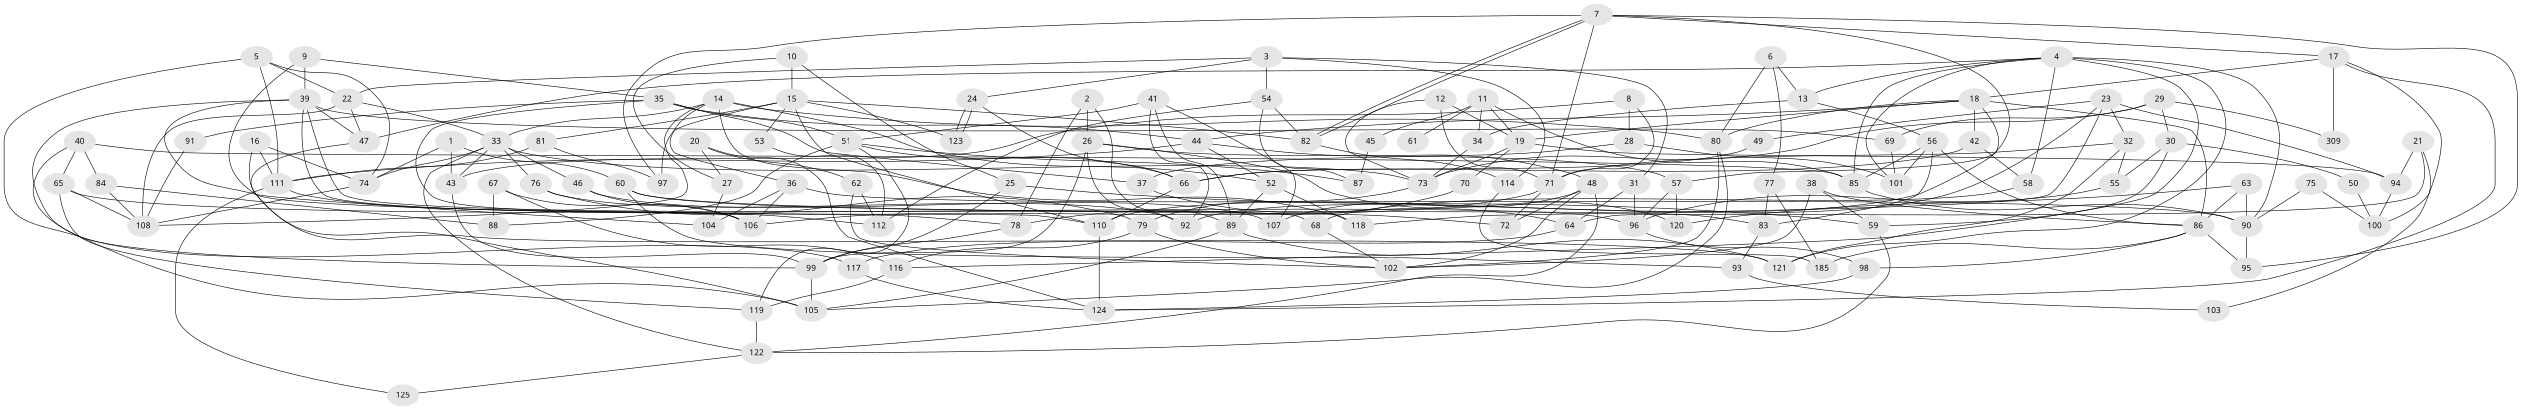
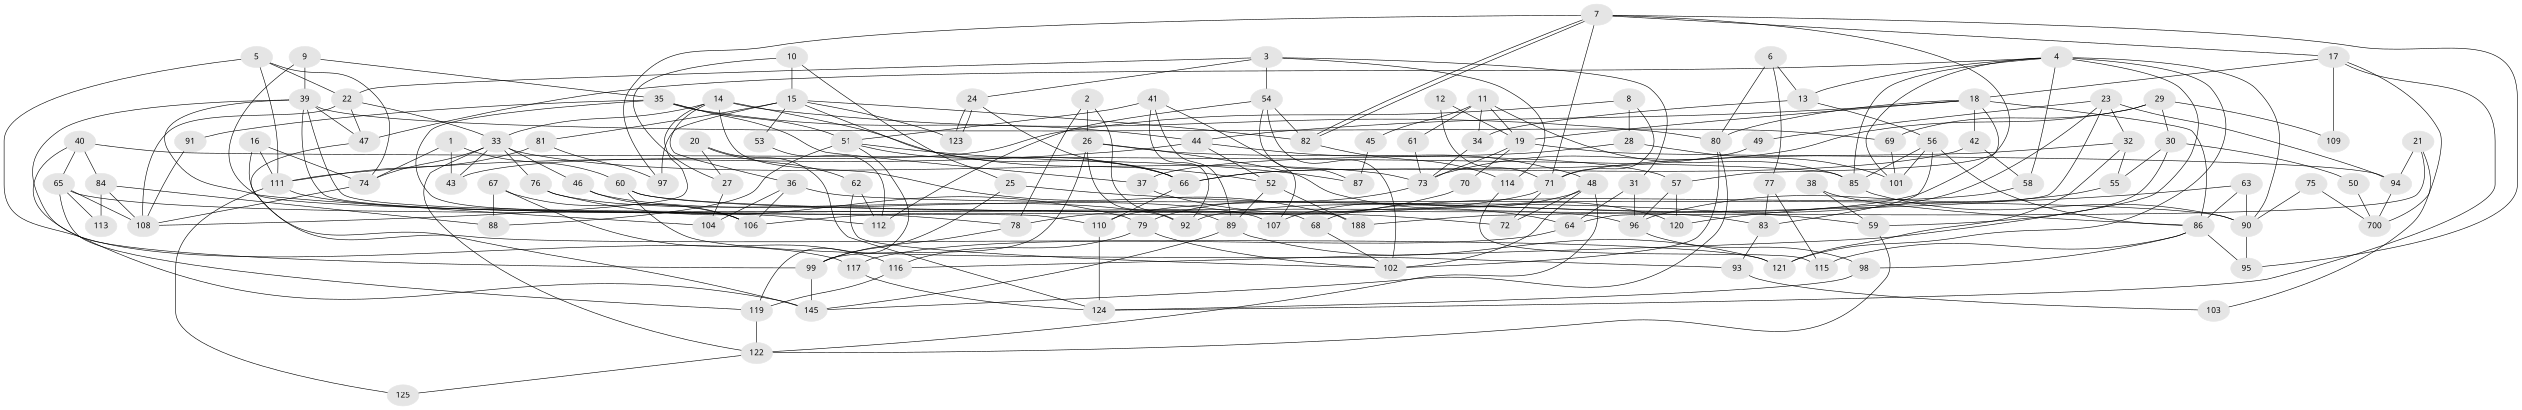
(1346, 137) -> (1418, 164)
(2334, 142) -> (2334, 142)
(929, 182) -> (985, 160)
none -> (101, 226)
(1358, 226) -> (1358, 226)
(2375, 226) -> (2375, 226)
(610, 257) -> none
(1622, 259) -> (1318, 163)
(1822, 268) -> (1822, 268)
(811, 311) -> (811, 311)
